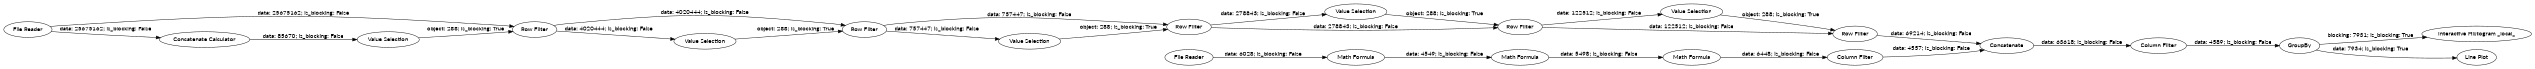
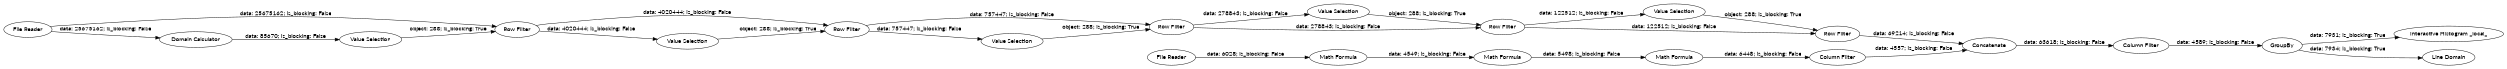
(2371, 35) -> (2348, 35)
(205, 40) -> (196, 40)
(2477, 57) -> (2449, 57)
